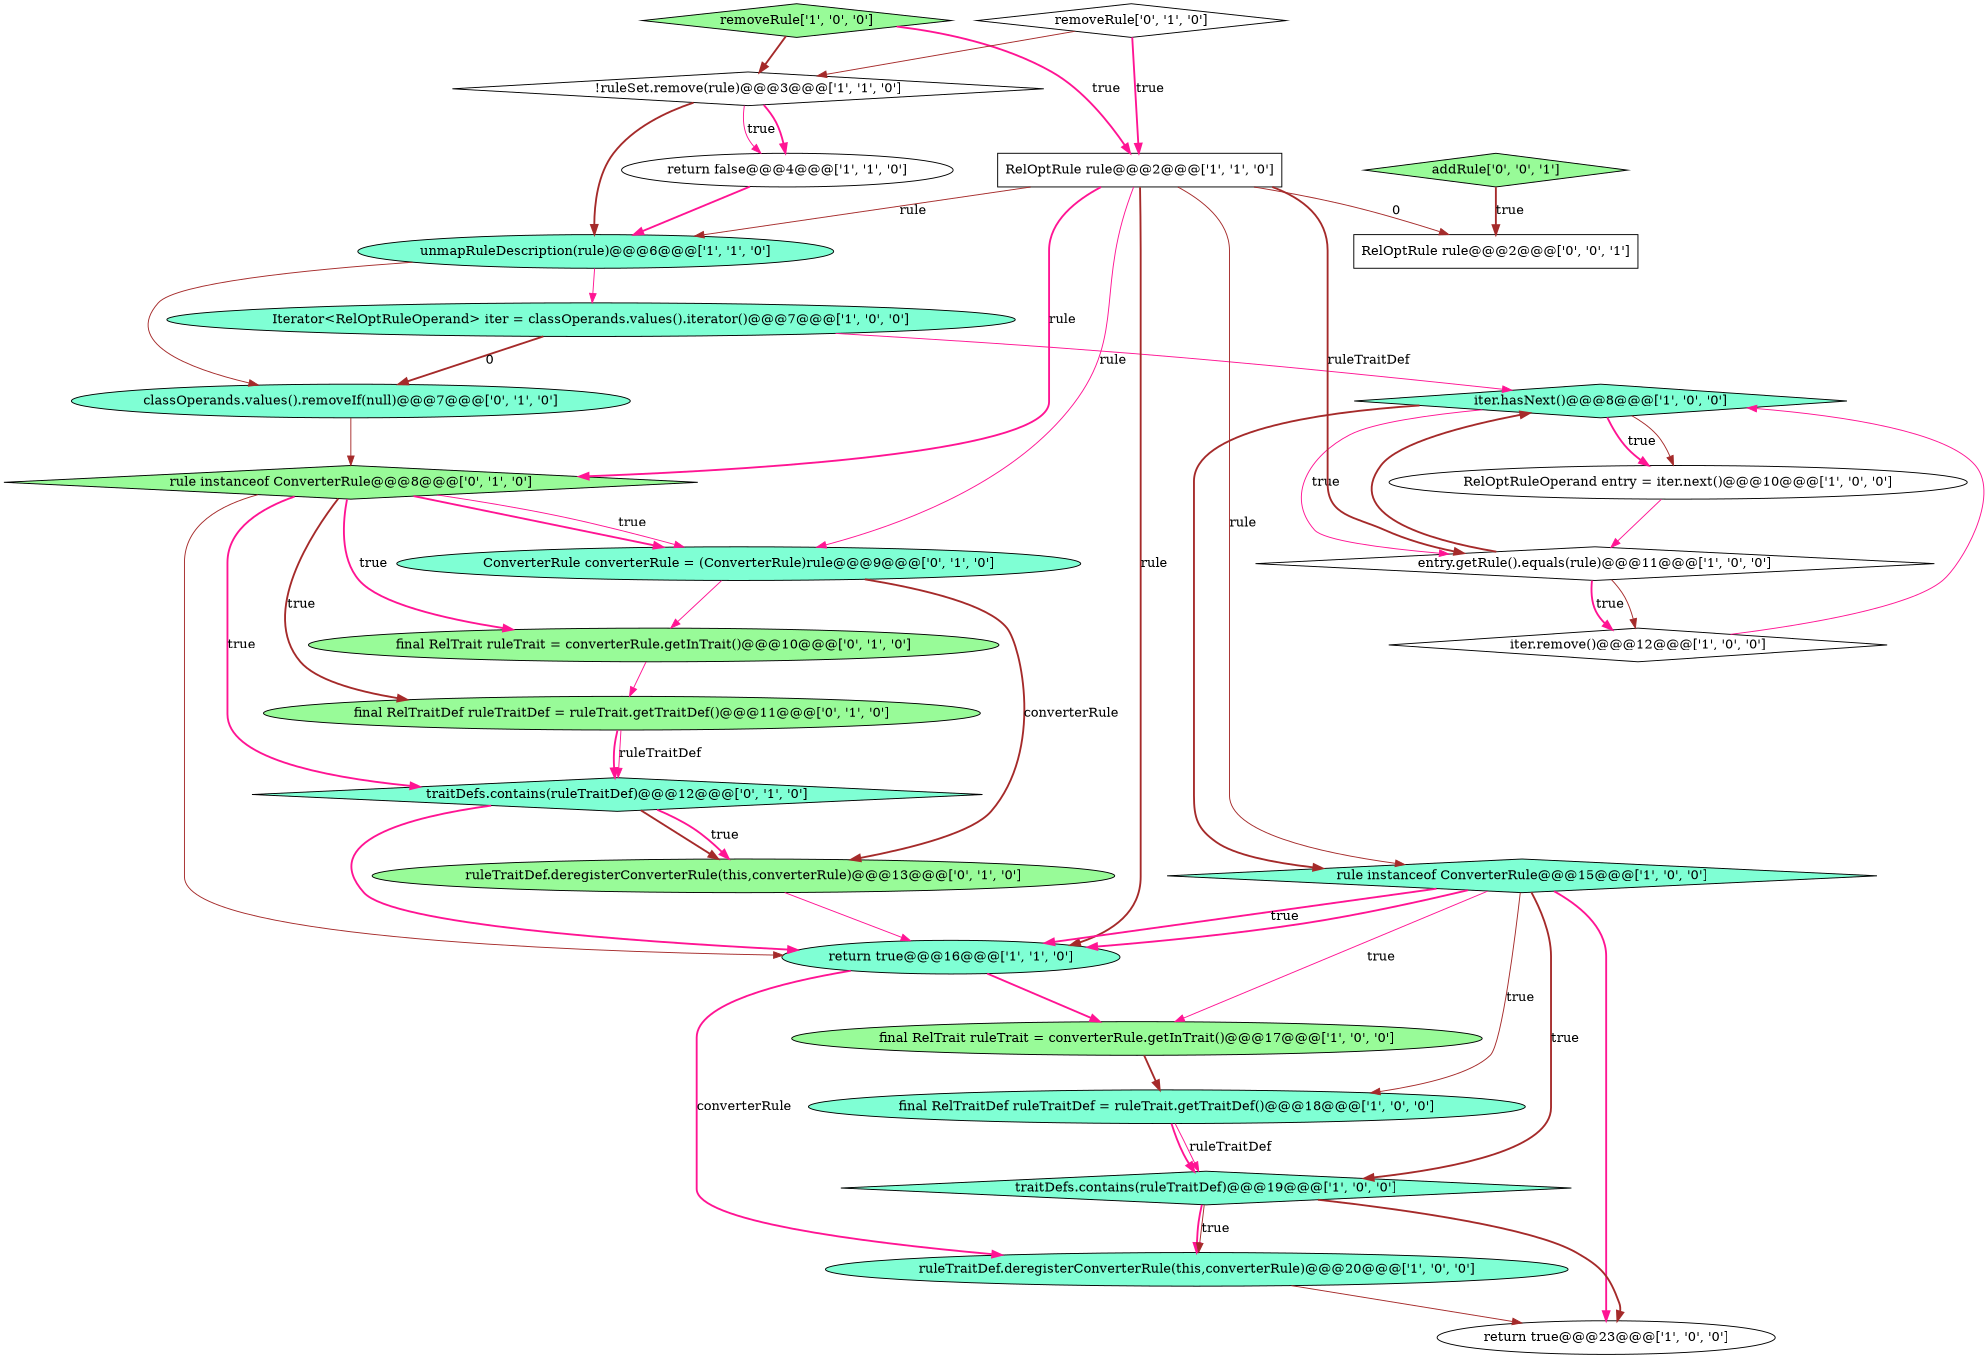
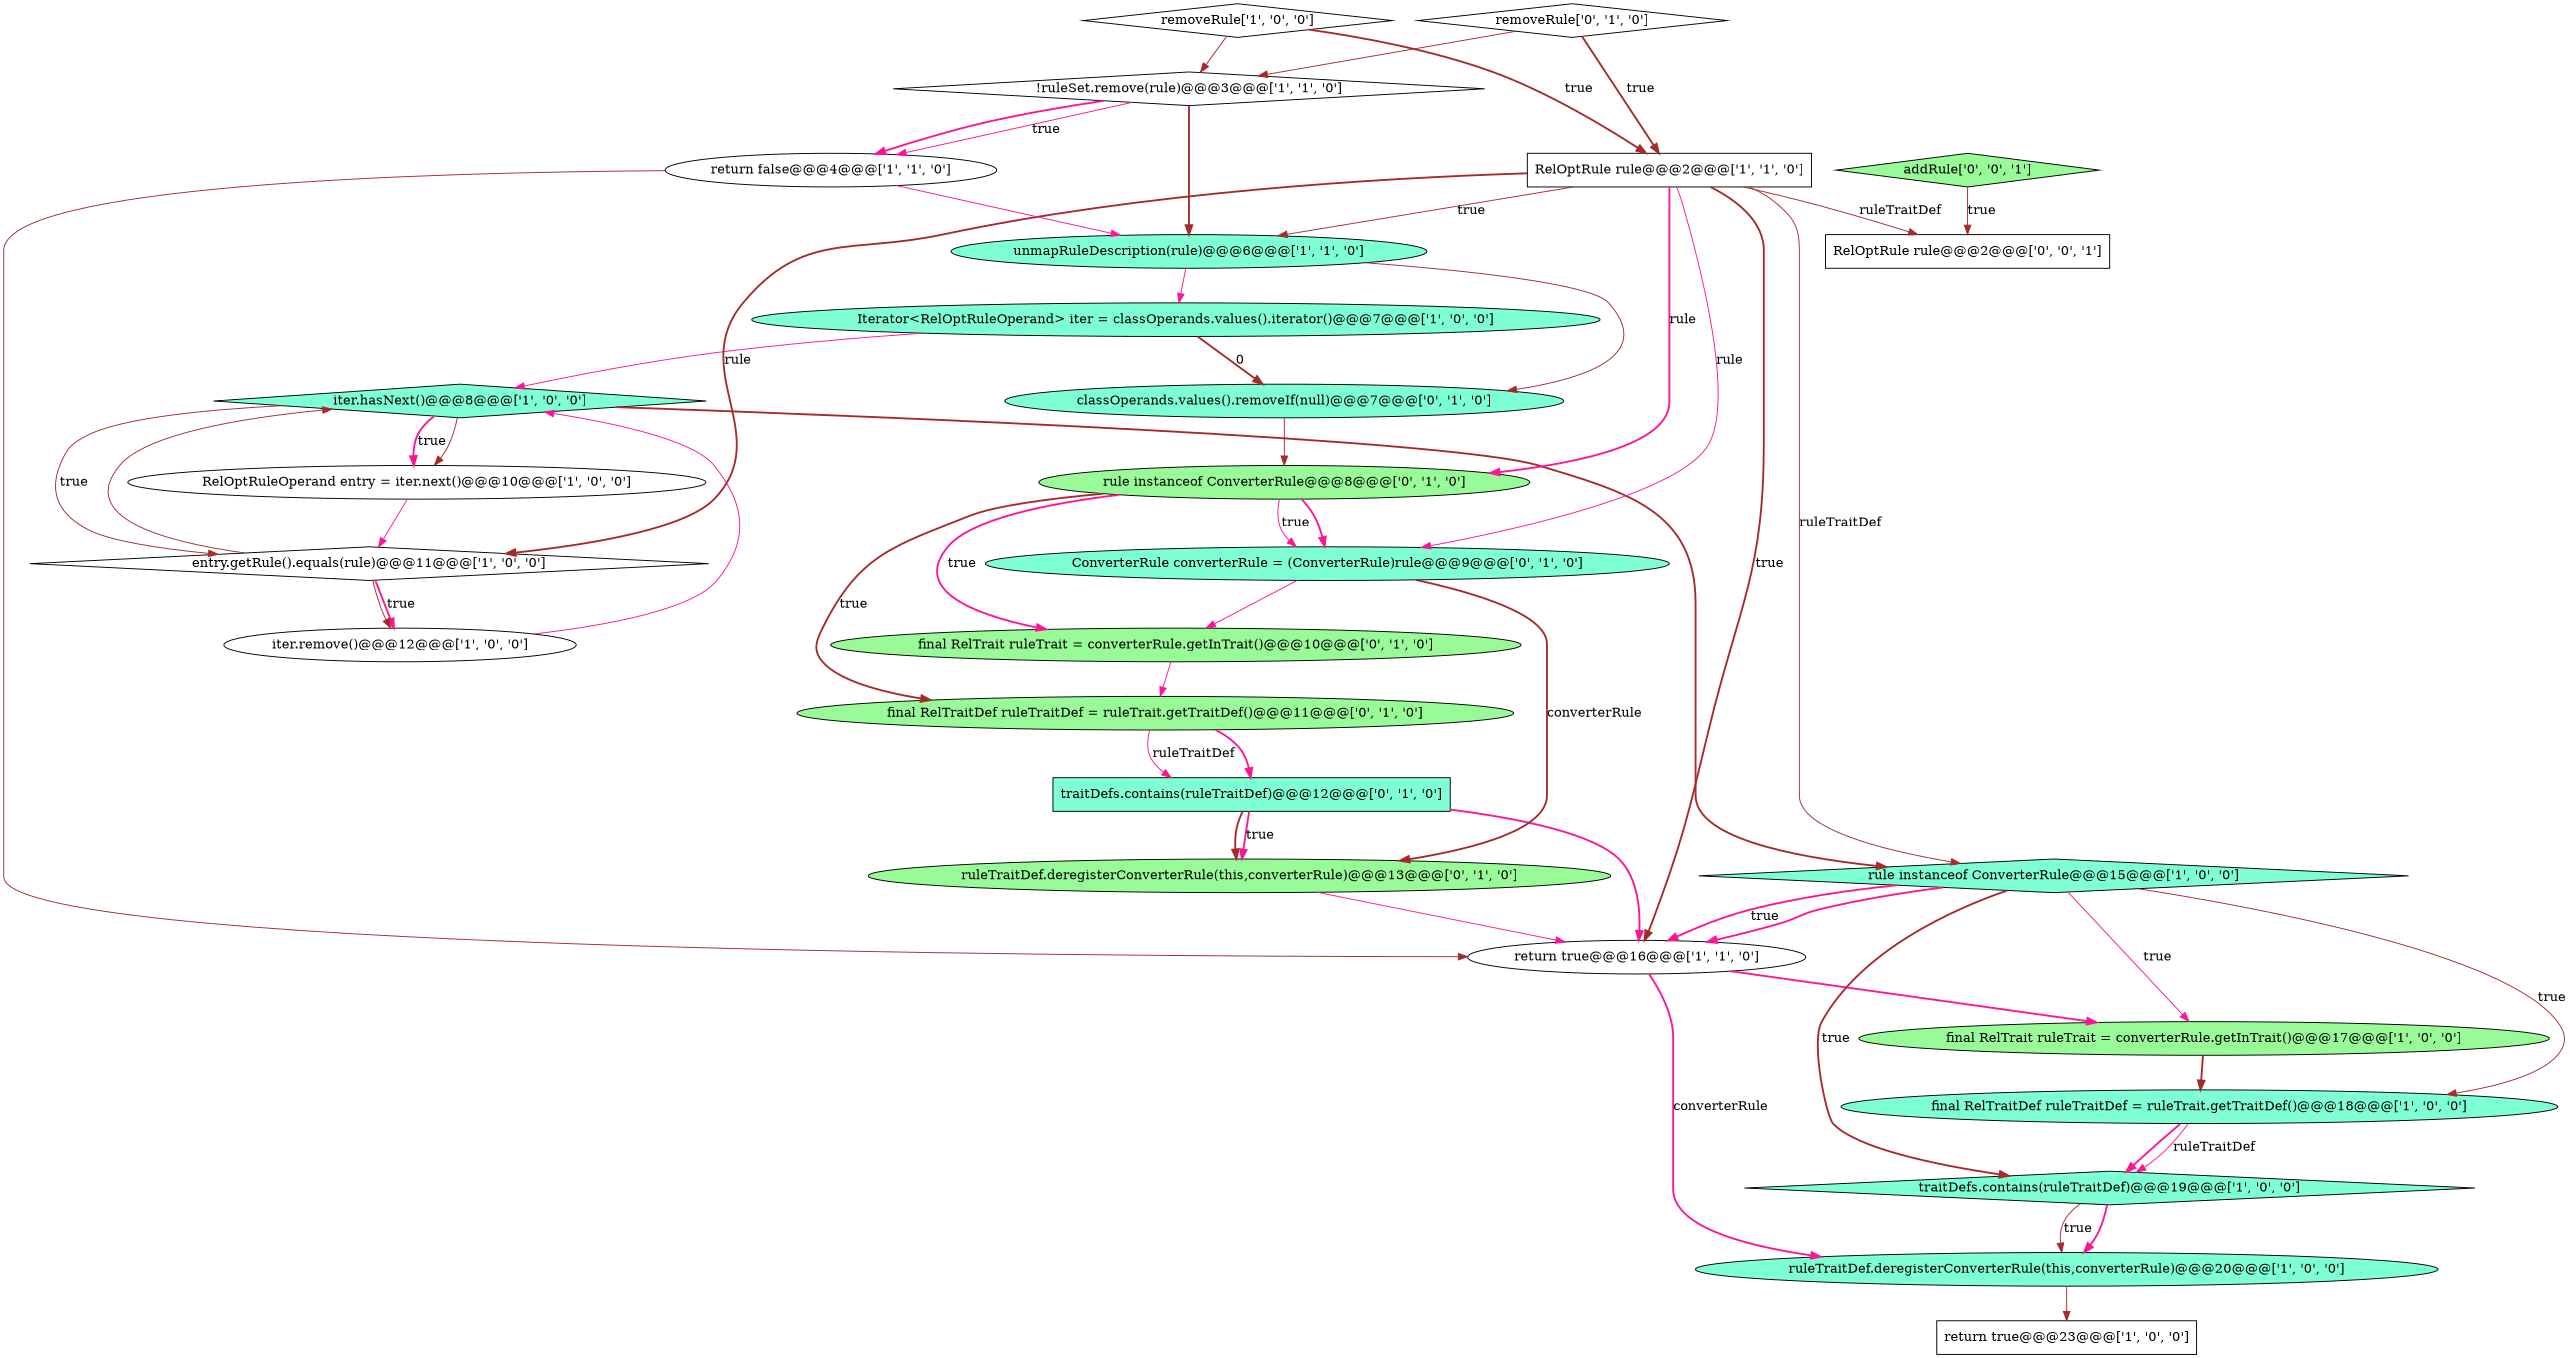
(797, 21) -> (1238, 21)
(775, 50) -> (1216, 50)
(1026, 59) -> (1481, 68)
(1135, 90) -> (1618, 91)
(1496, 206) -> (1968, 206)
(696, 209) -> (1004, 209)
(913, 211) -> (1472, 211)
(1397, 211) -> (1900, 211)
(1369, 360) -> (738, 360)
(1309, 472) -> (69, 449)
(1376, 476) -> (130, 457)
(351, 482) -> (1284, 482)
(1243, 523) -> (1840, 523)
(1154, 564) -> (1770, 564)
(1638, 645) -> (400, 645)
(227, 692) -> none
(617, 795) -> (1252, 795)
(262, 917) -> (77, 905)
(951, 957) -> (1637, 957)
(1606, 1090) -> none
(1487, 1225) -> none
(1606, 1338) -> (2067, 1338)
